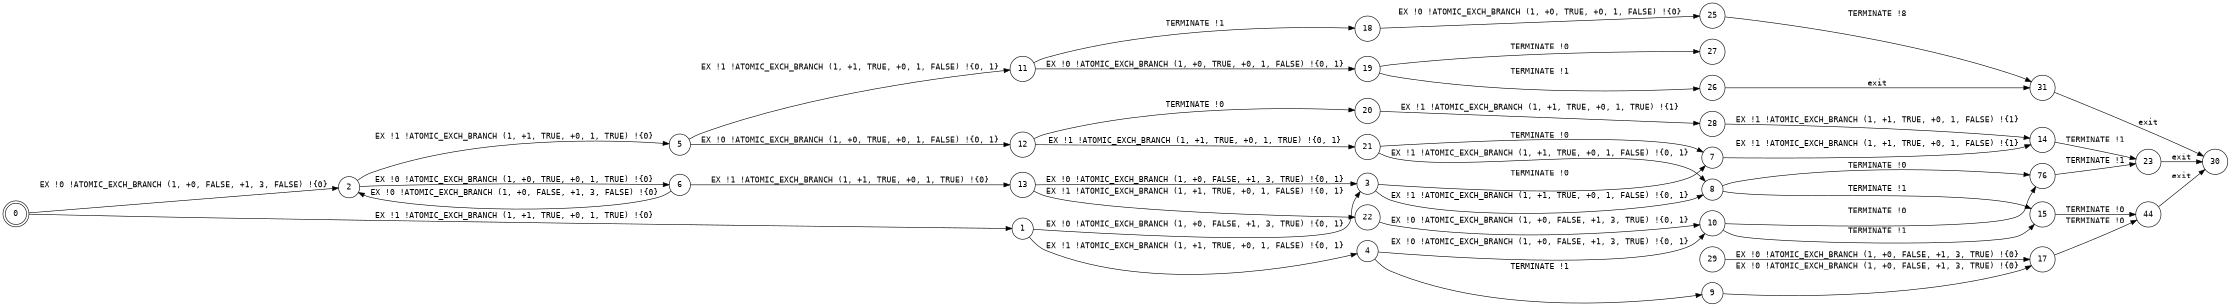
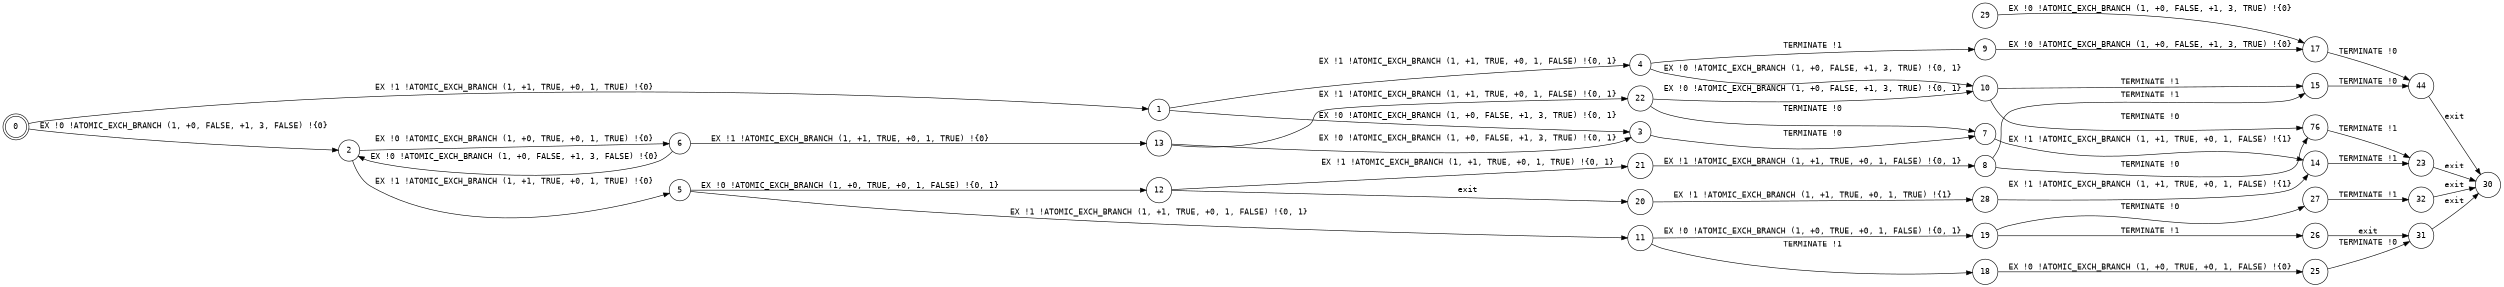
(1877, 14) -> (2368, 243)
(1195, 105) -> (1468, 190)
(1539, 140) -> (1808, 126)
none -> (2421, 200)
(1535, 213) -> none
